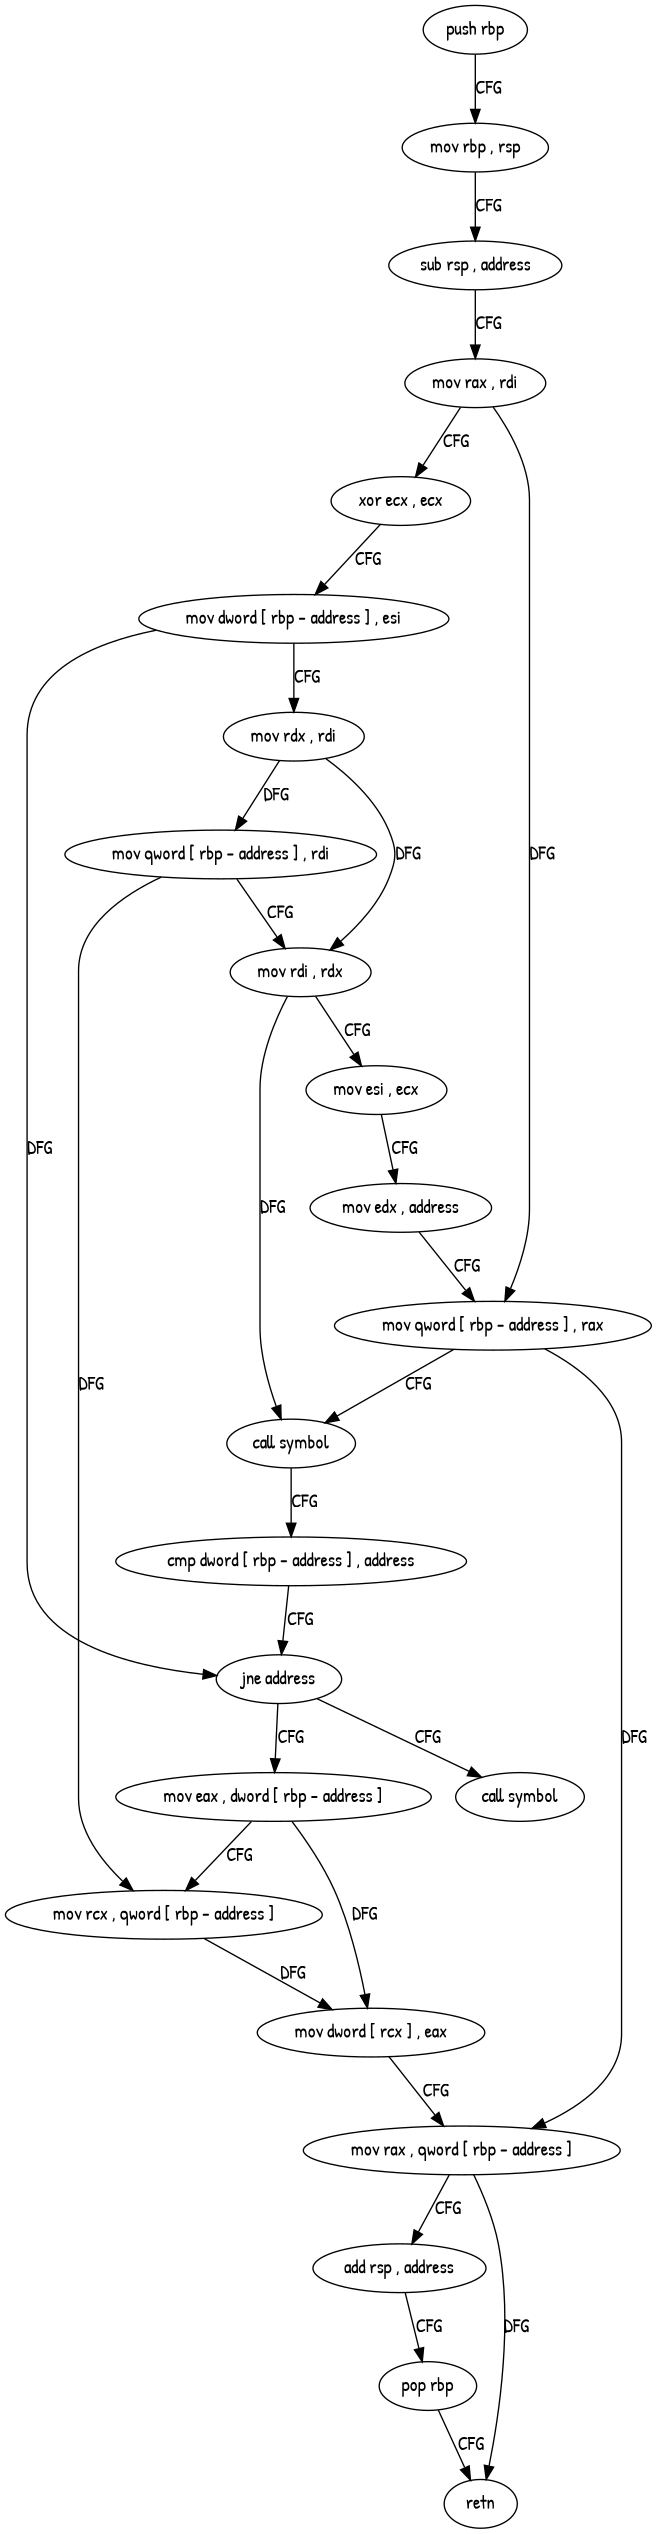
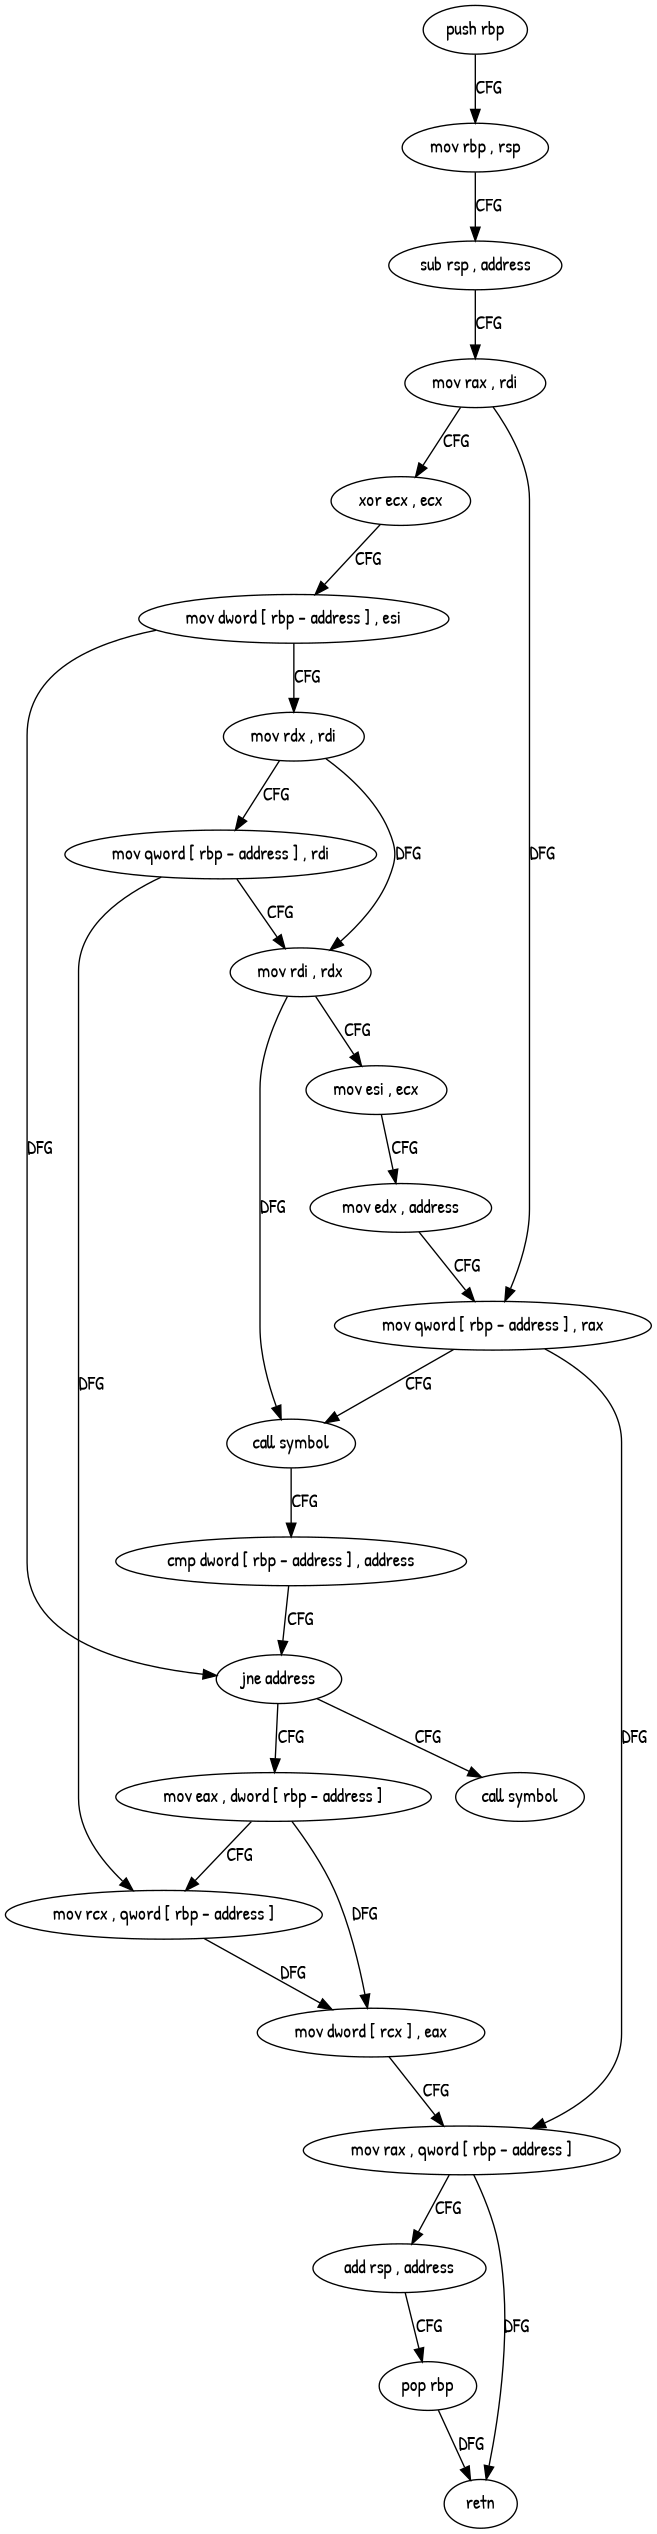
(276, 796) -> (276, 796)
(471, 2445) -> (471, 2445)
